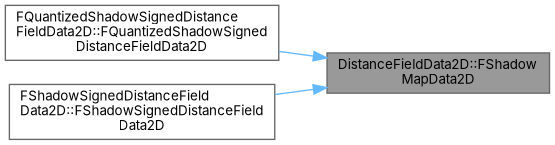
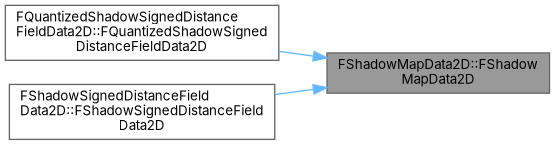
(438, 73) -> (438, 73)
